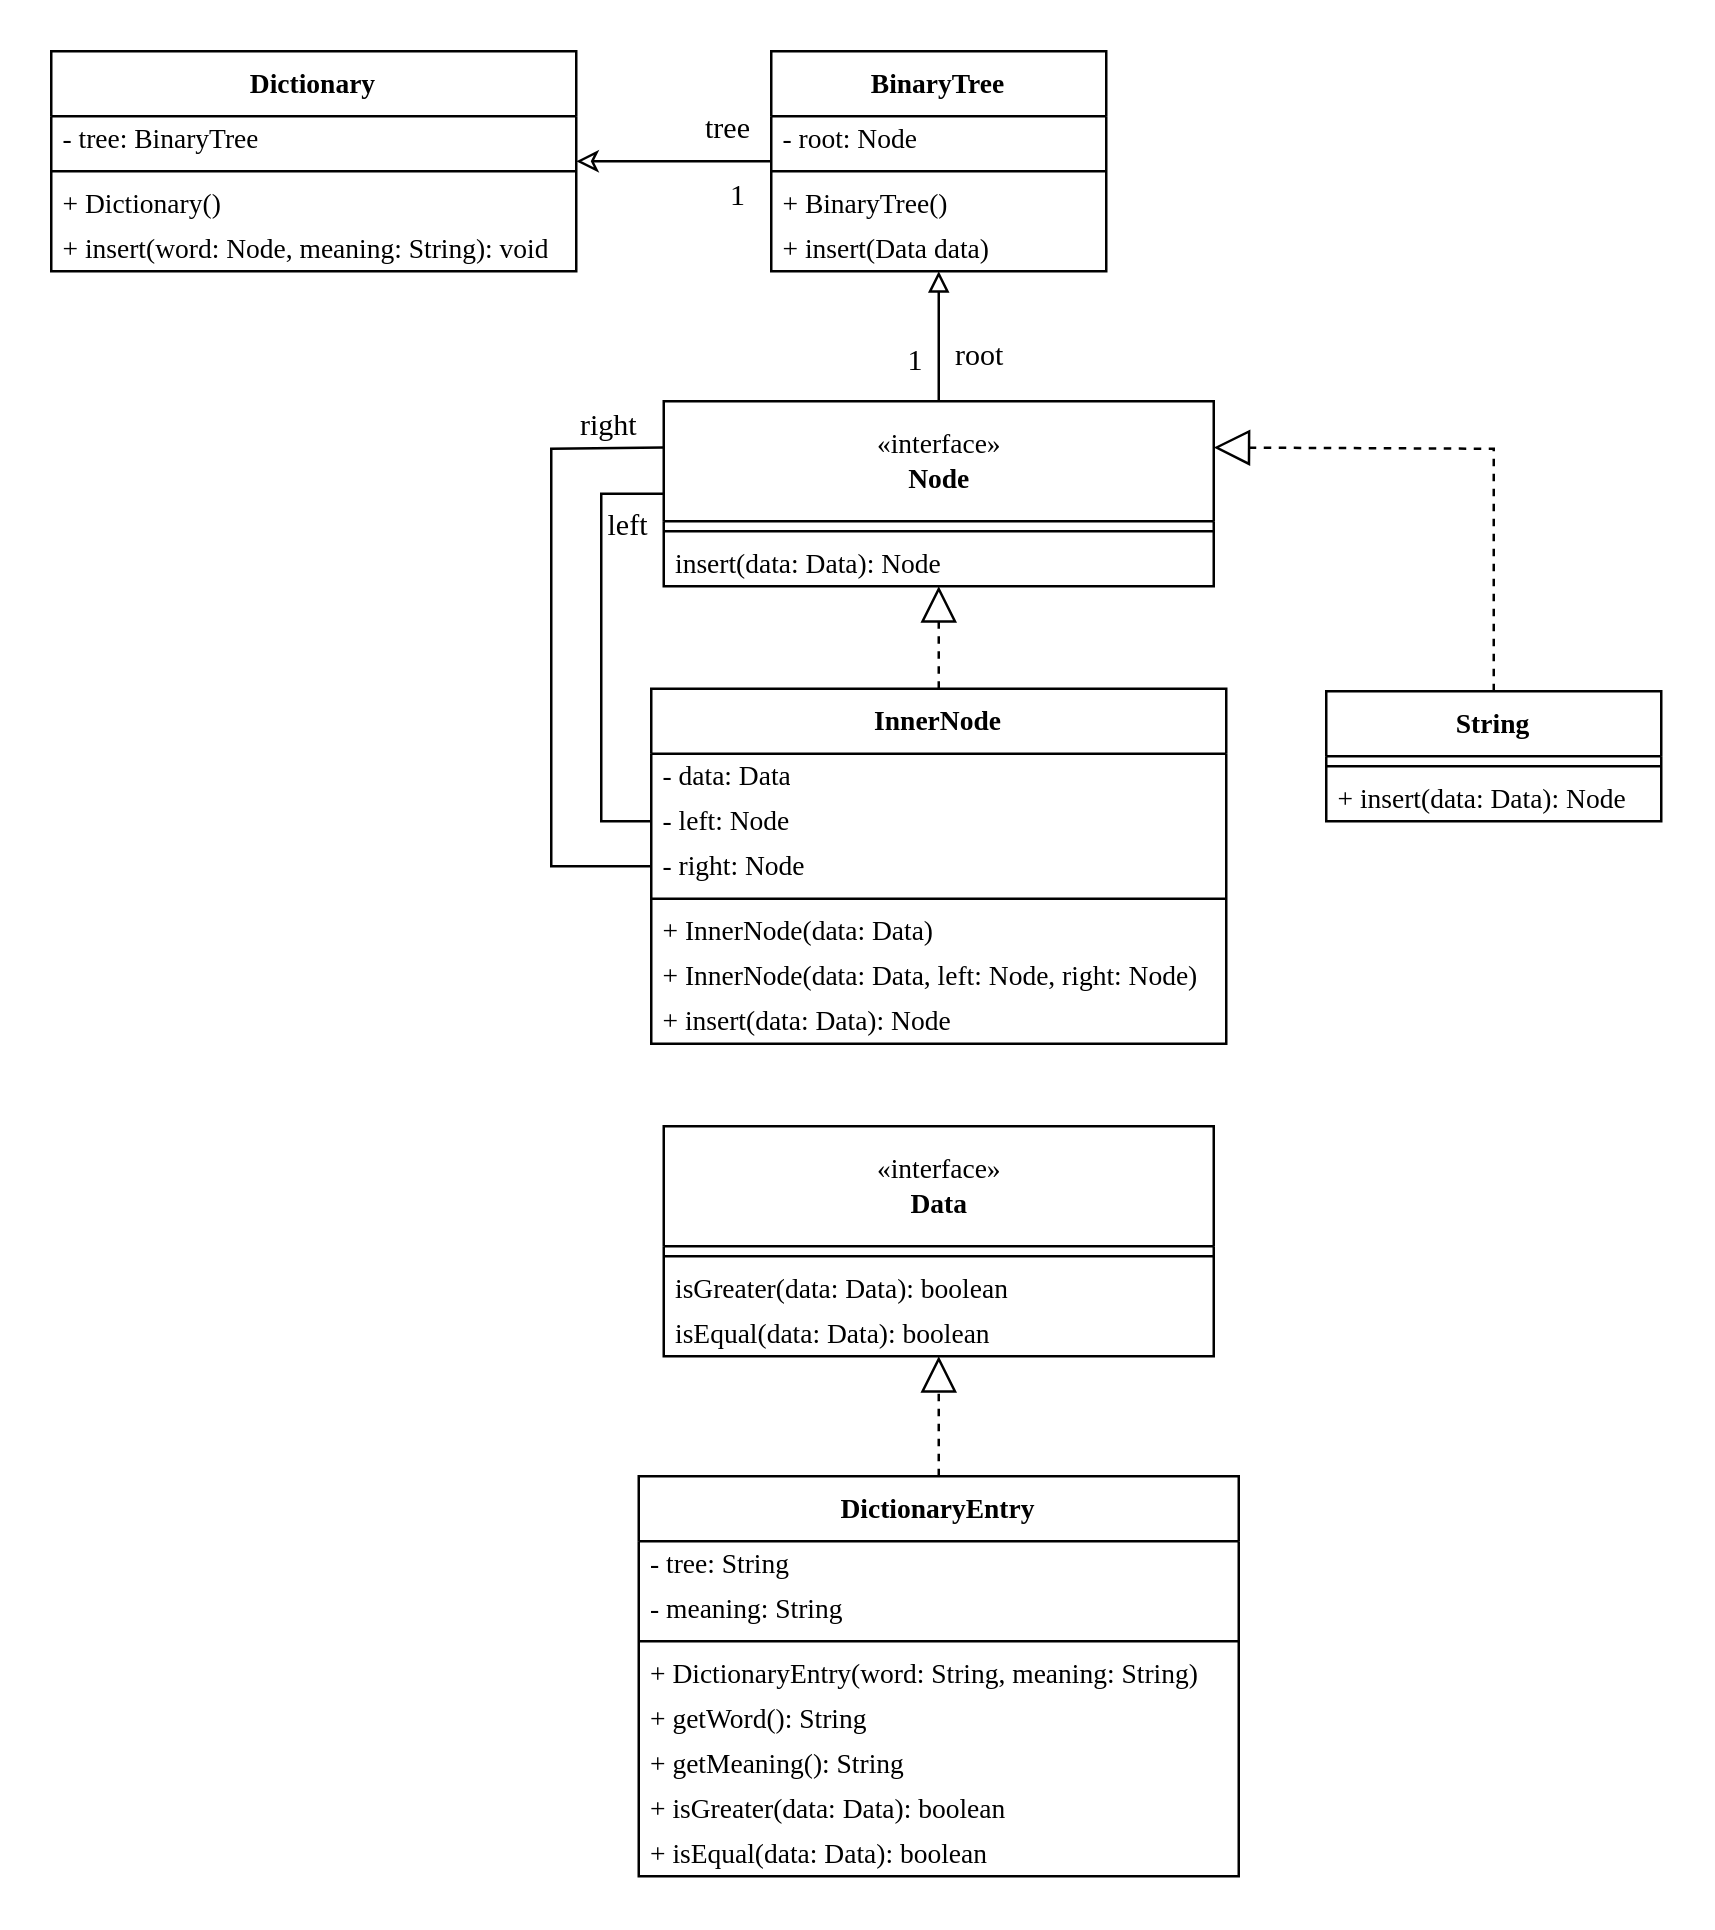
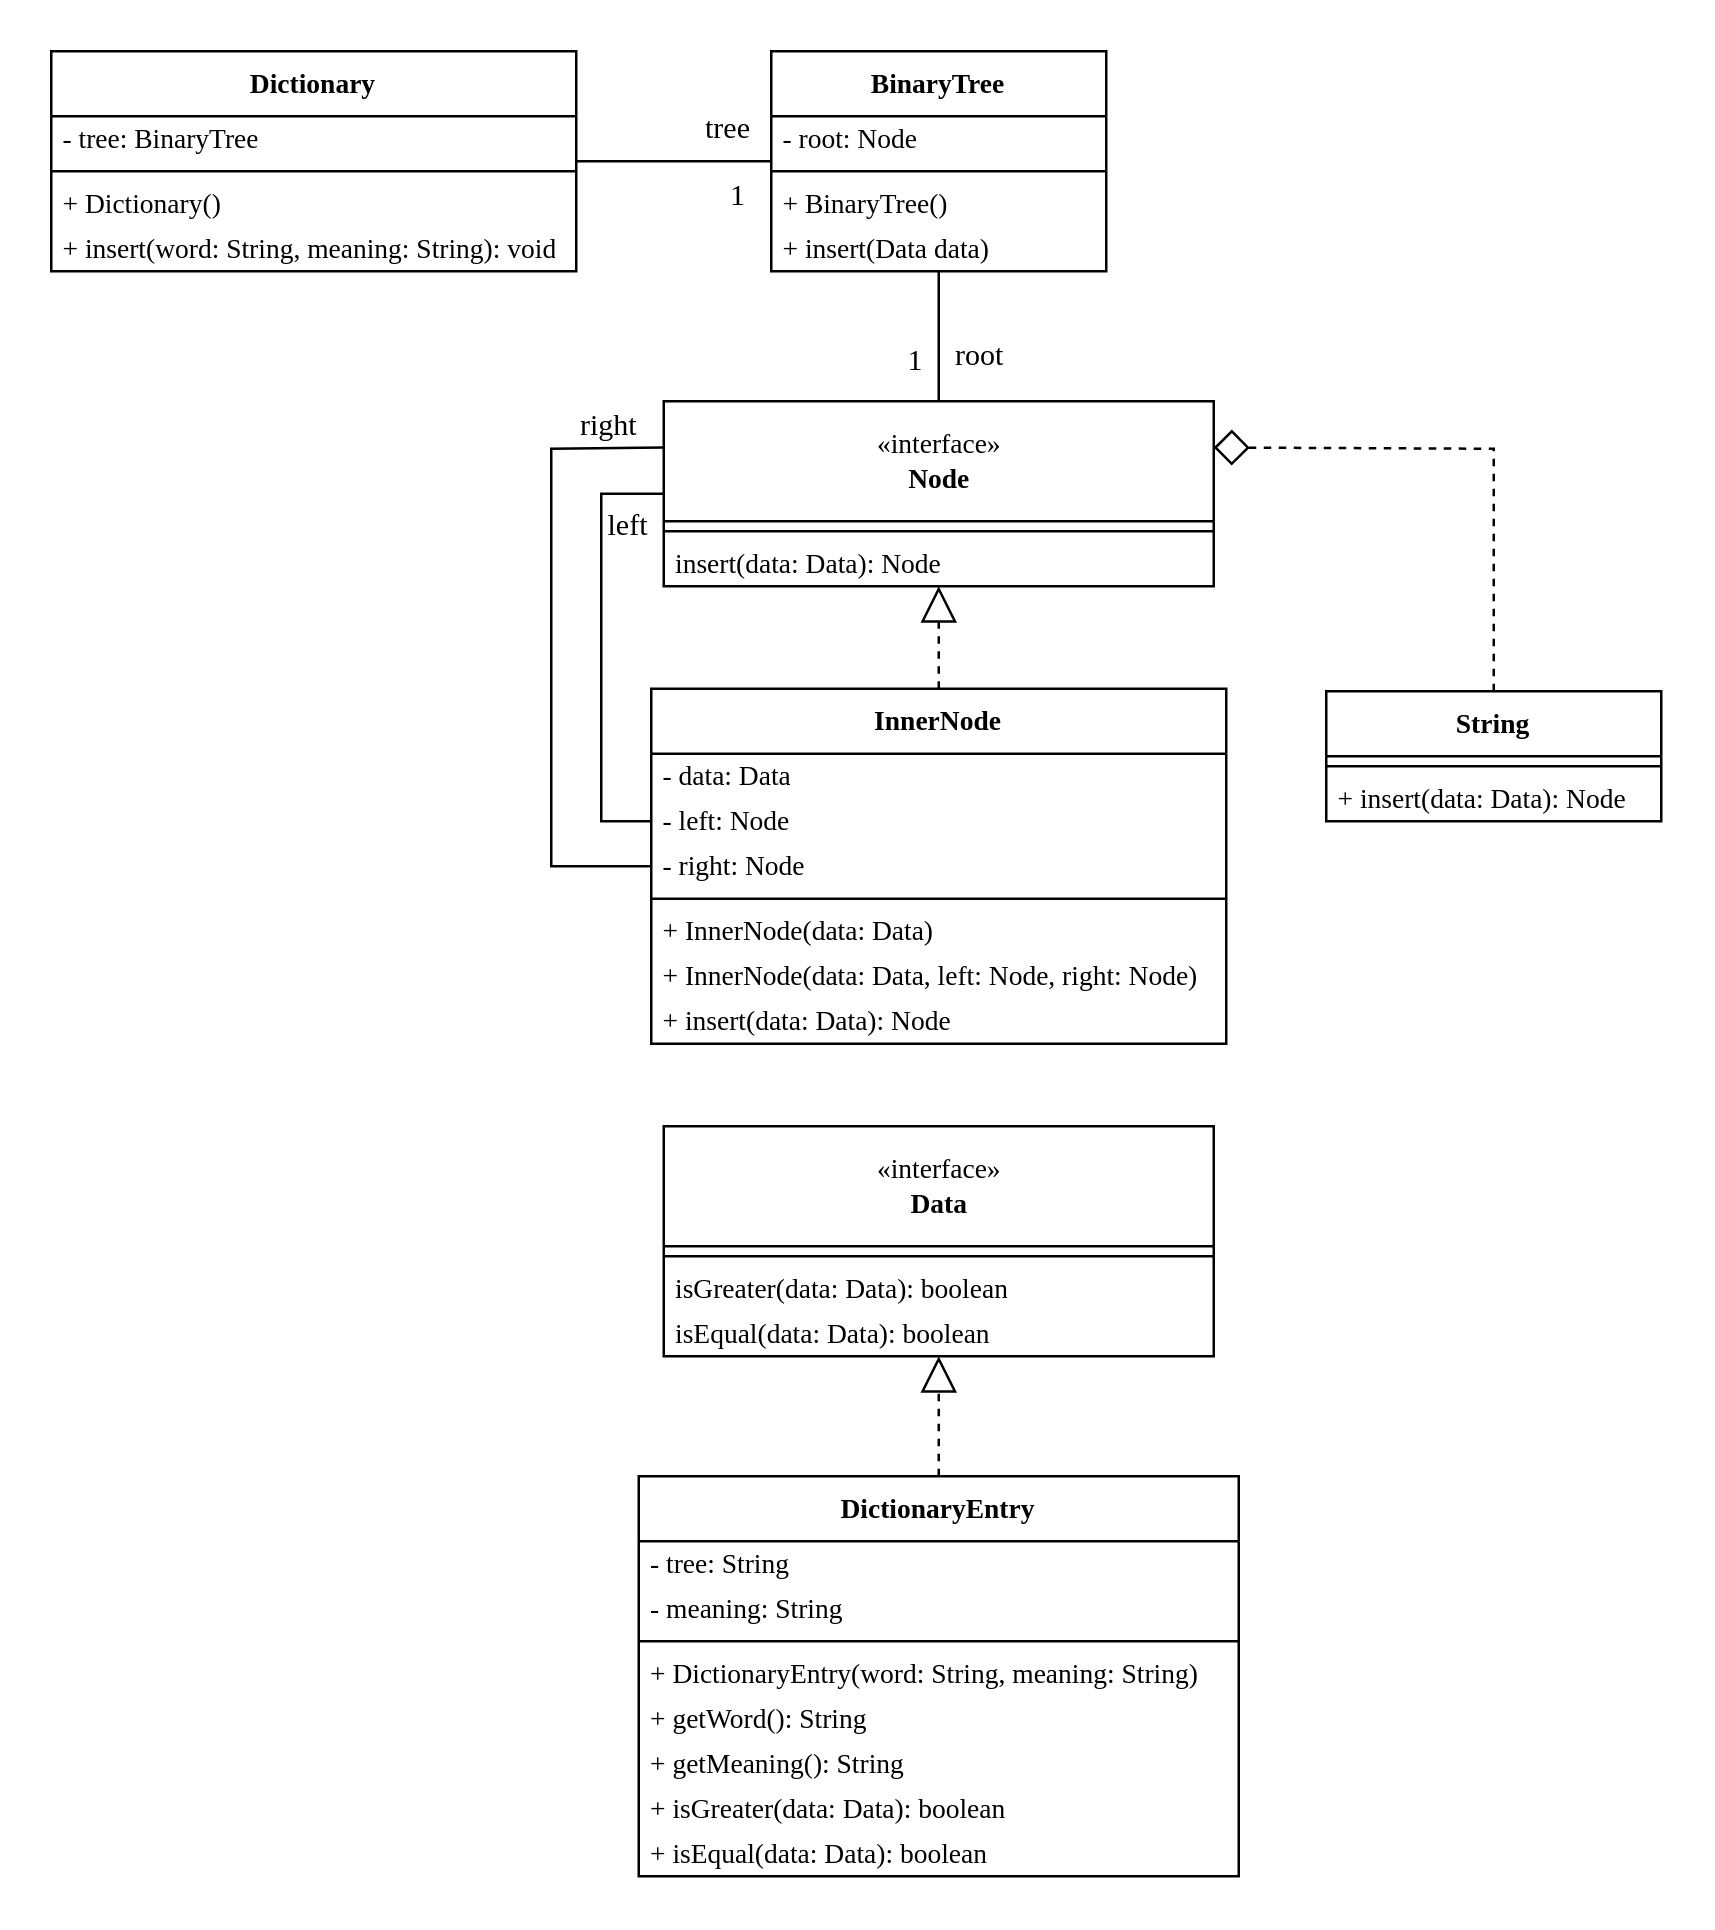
(594, 161) -> (588, 161)
(348, 249) -> (360, 249)
(939, 293) -> (939, 285)
(1250, 448) -> (1250, 448)
